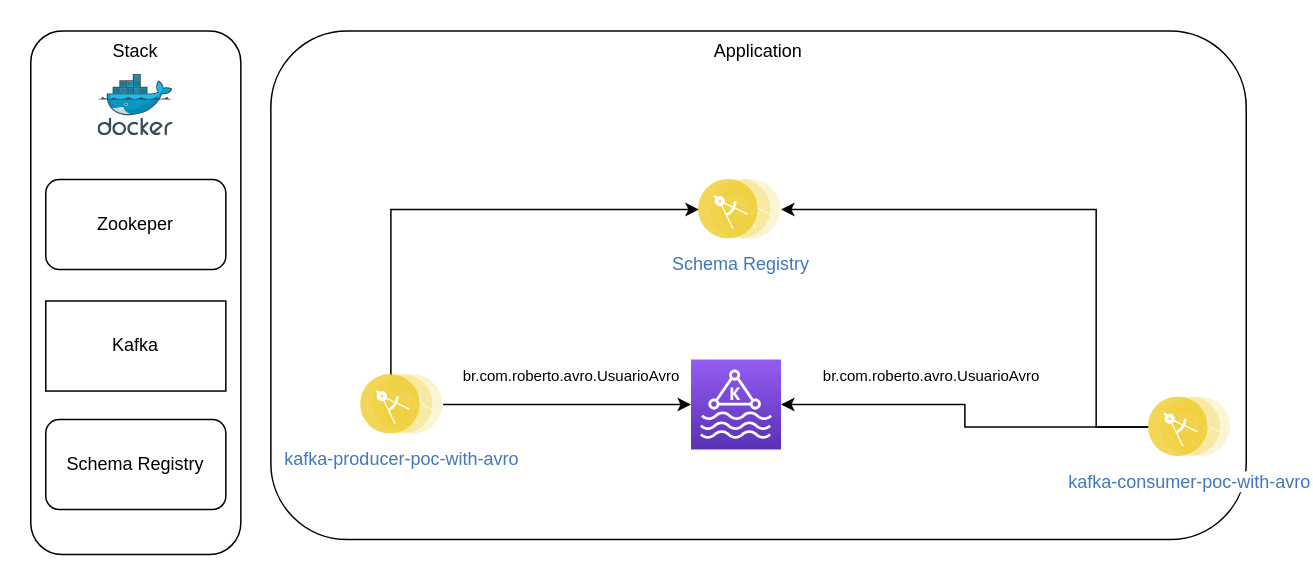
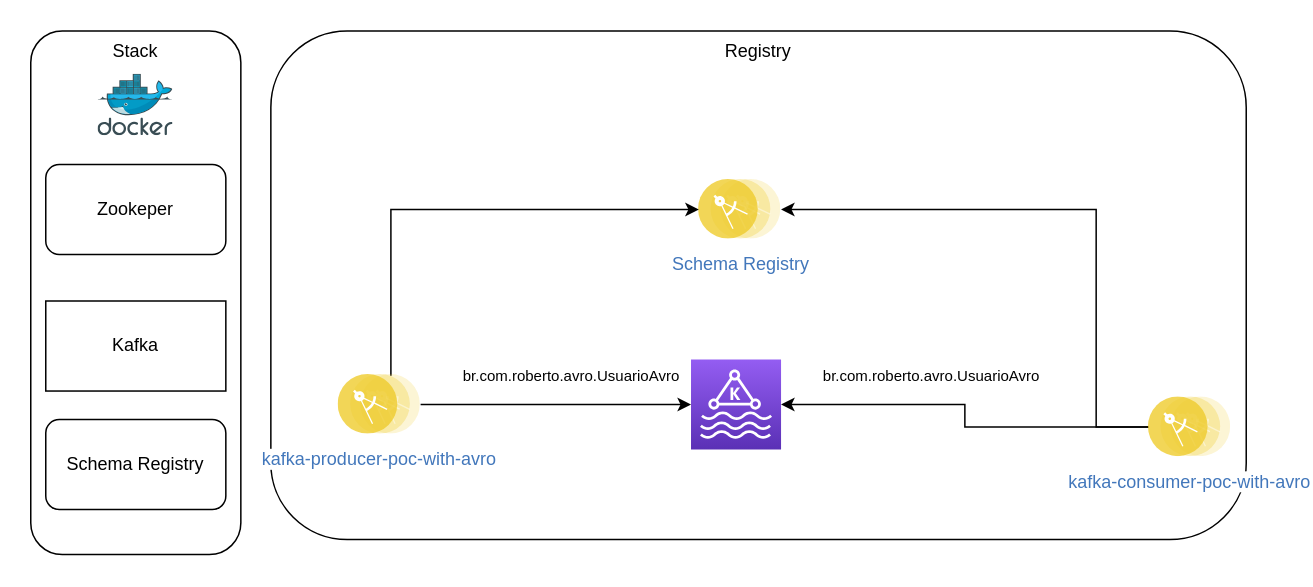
(758, 52) -> (758, 52)
(136, 224) -> (136, 209)
(402, 404) -> (379, 404)
